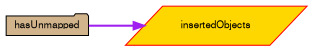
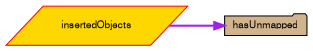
(111, 26) -> (192, 26)
